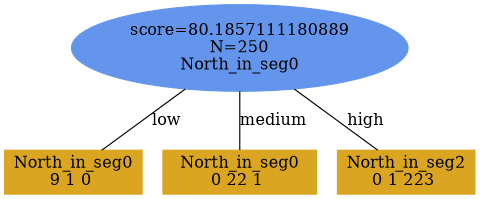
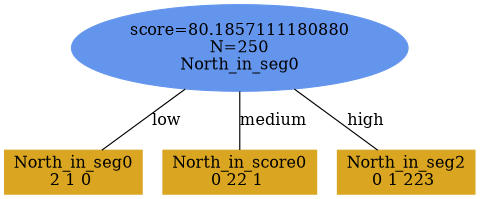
(240, 48) -> (240, 48)
(73, 172) -> (73, 172)
(240, 172) -> (240, 172)
